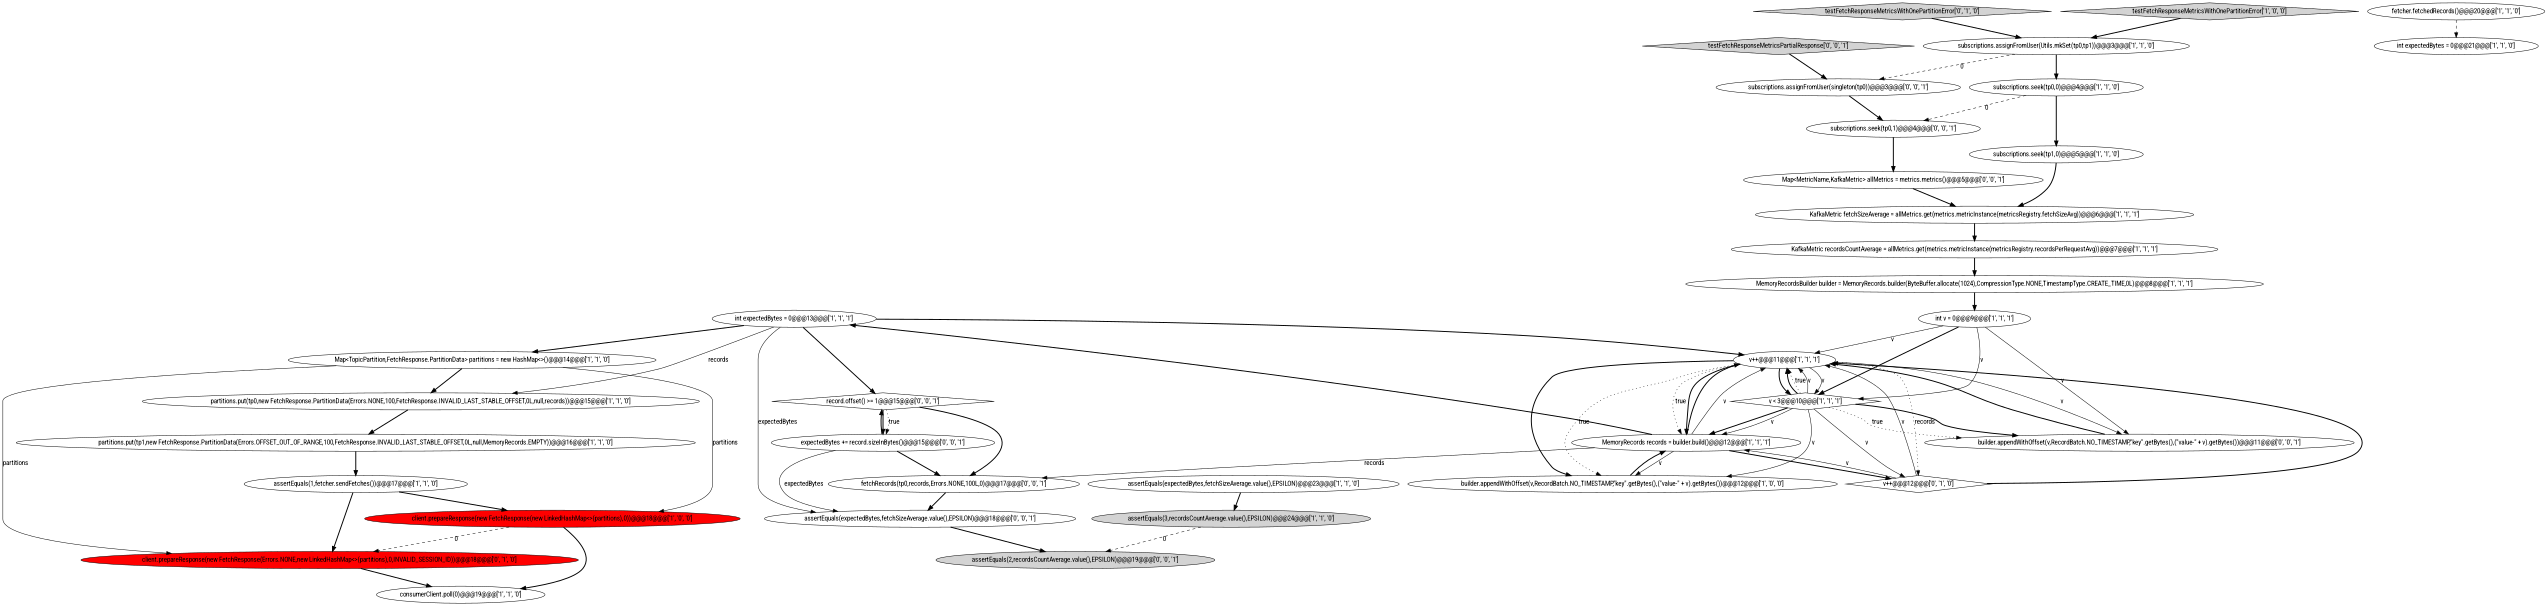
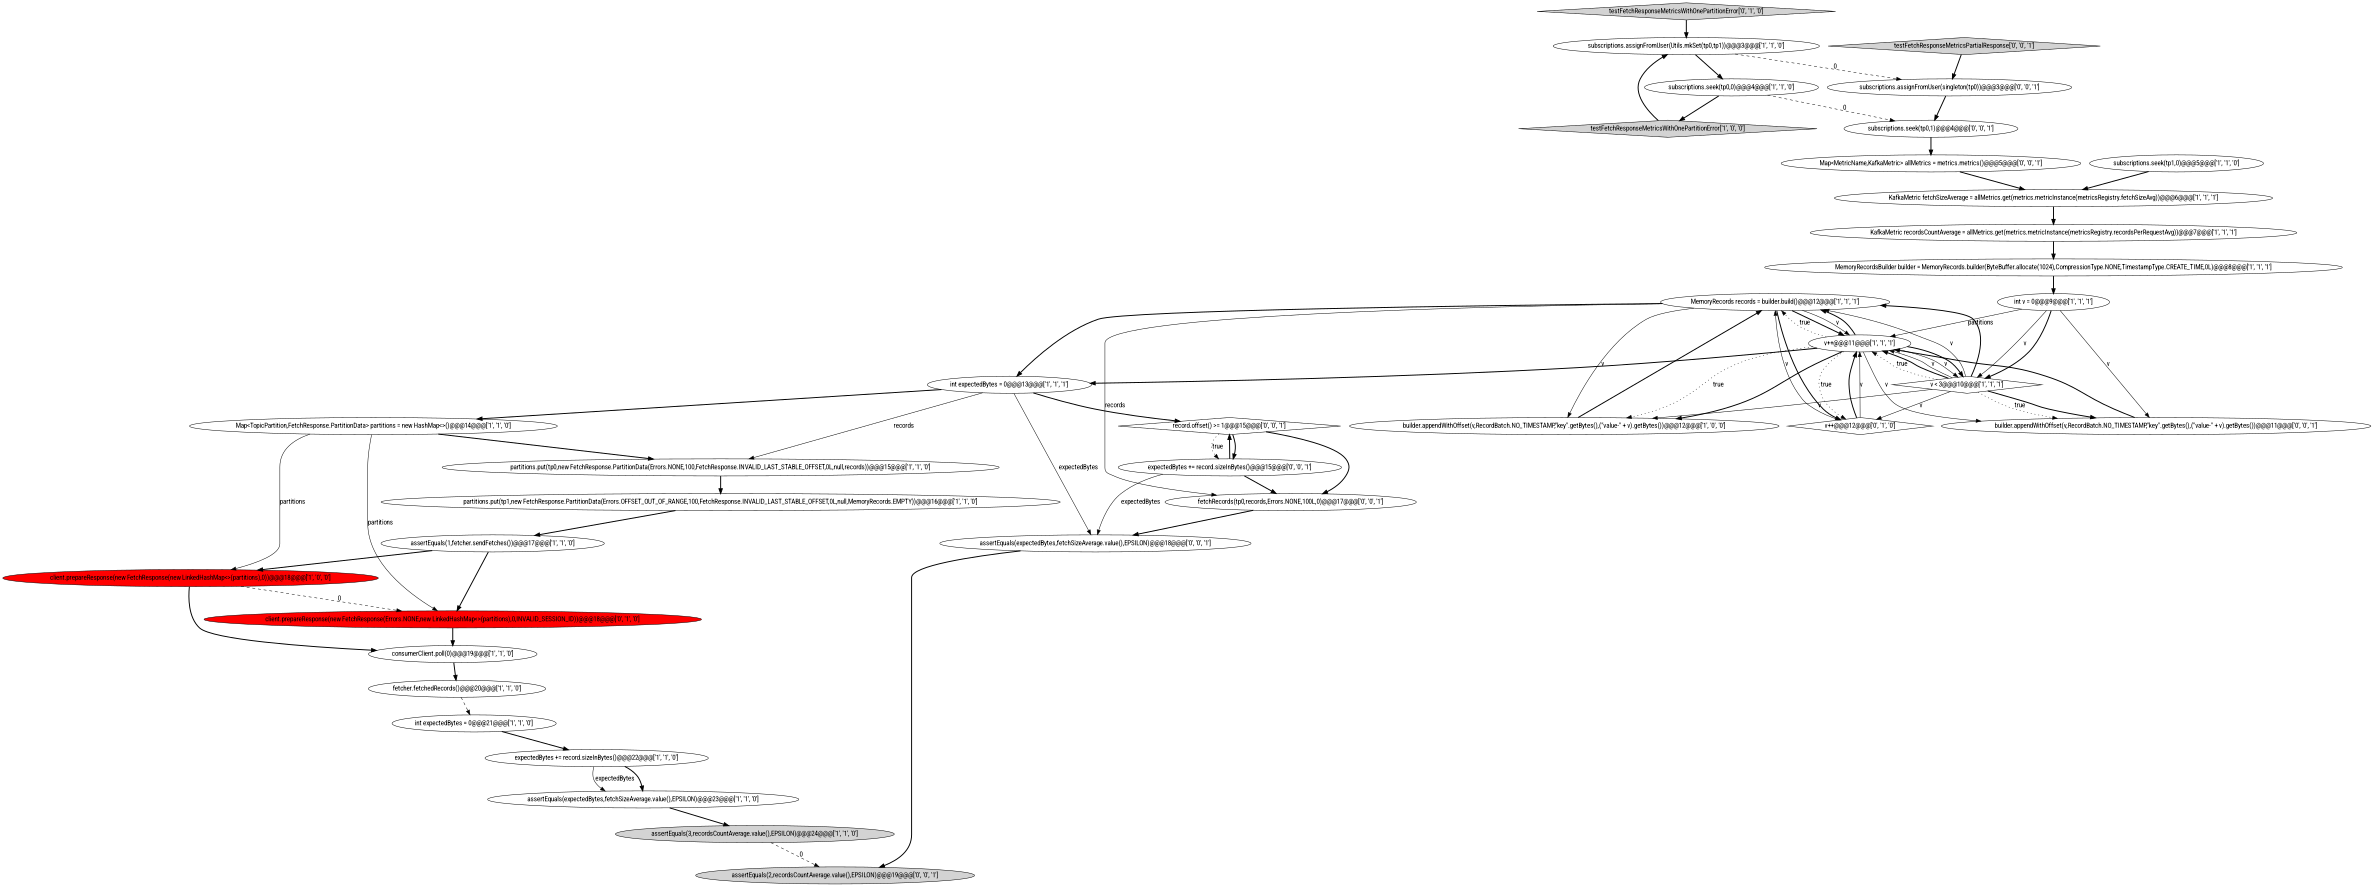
(2056, 118) -> (1701, 107)
(1308, 326) -> (1457, 373)
(1893, 339) -> (1981, 323)
(1925, 422) -> (1826, 385)
none -> (455, 669)
none -> (597, 758)
